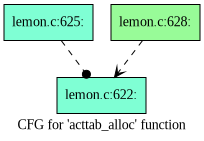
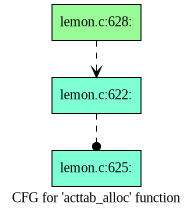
(73, 56) -> (96, 128)
